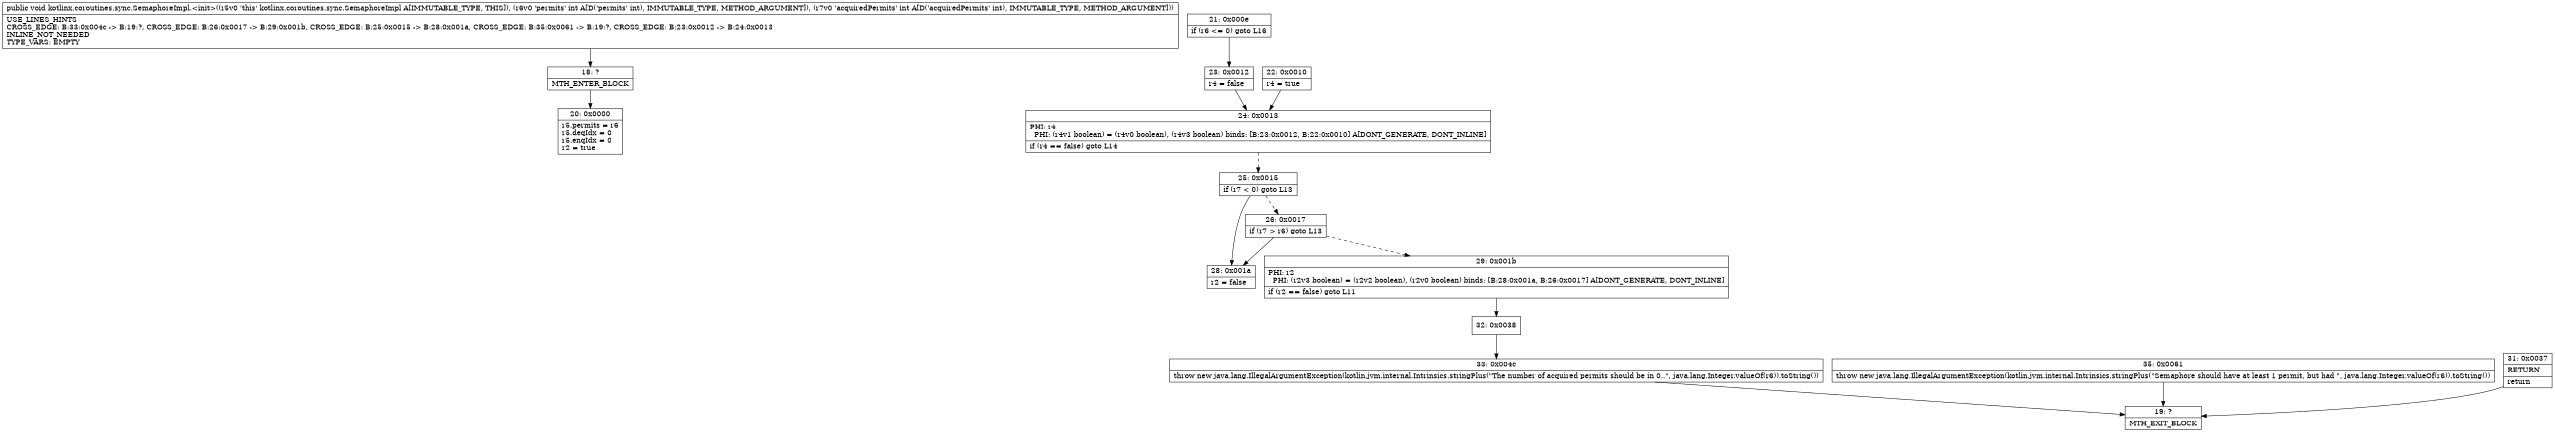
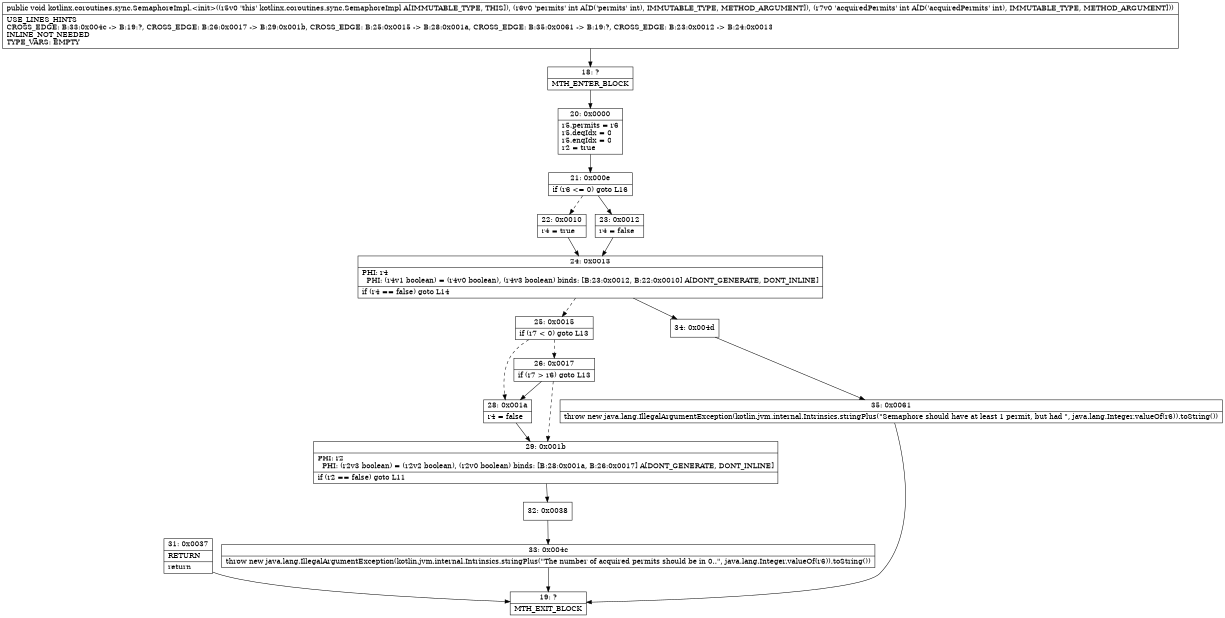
none -> (590, 161)
none -> (578, 203)
(1237, 227) -> (507, 363)
(1229, 283) -> (505, 417)
none -> (695, 328)
none -> (522, 430)
